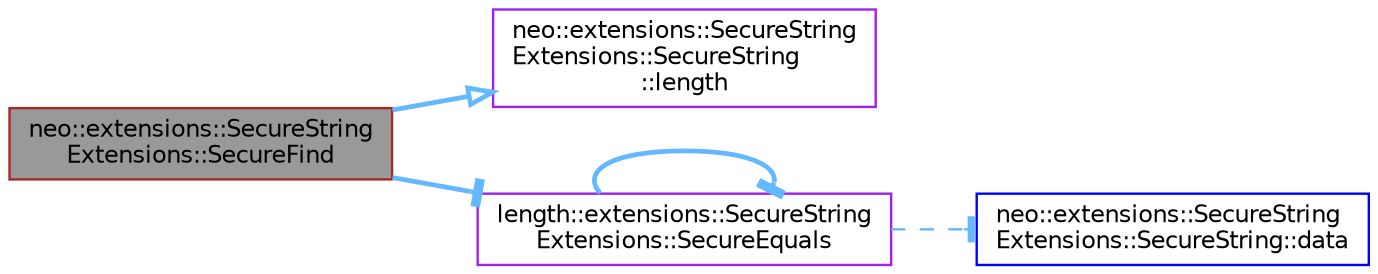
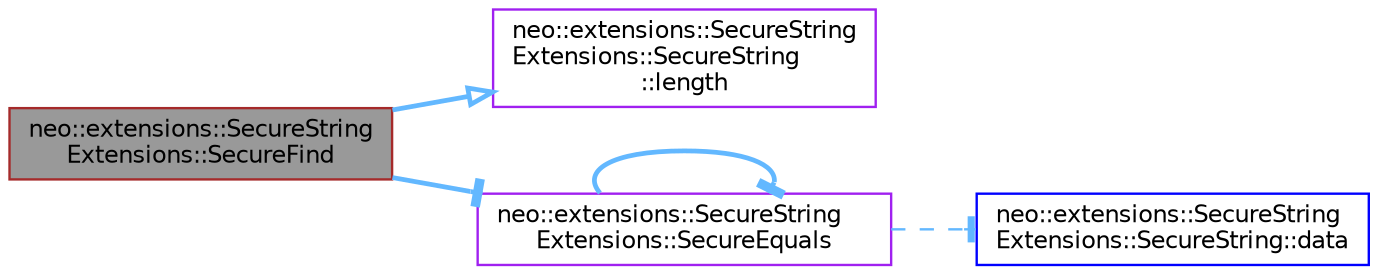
(684, 229) -> (684, 229)
